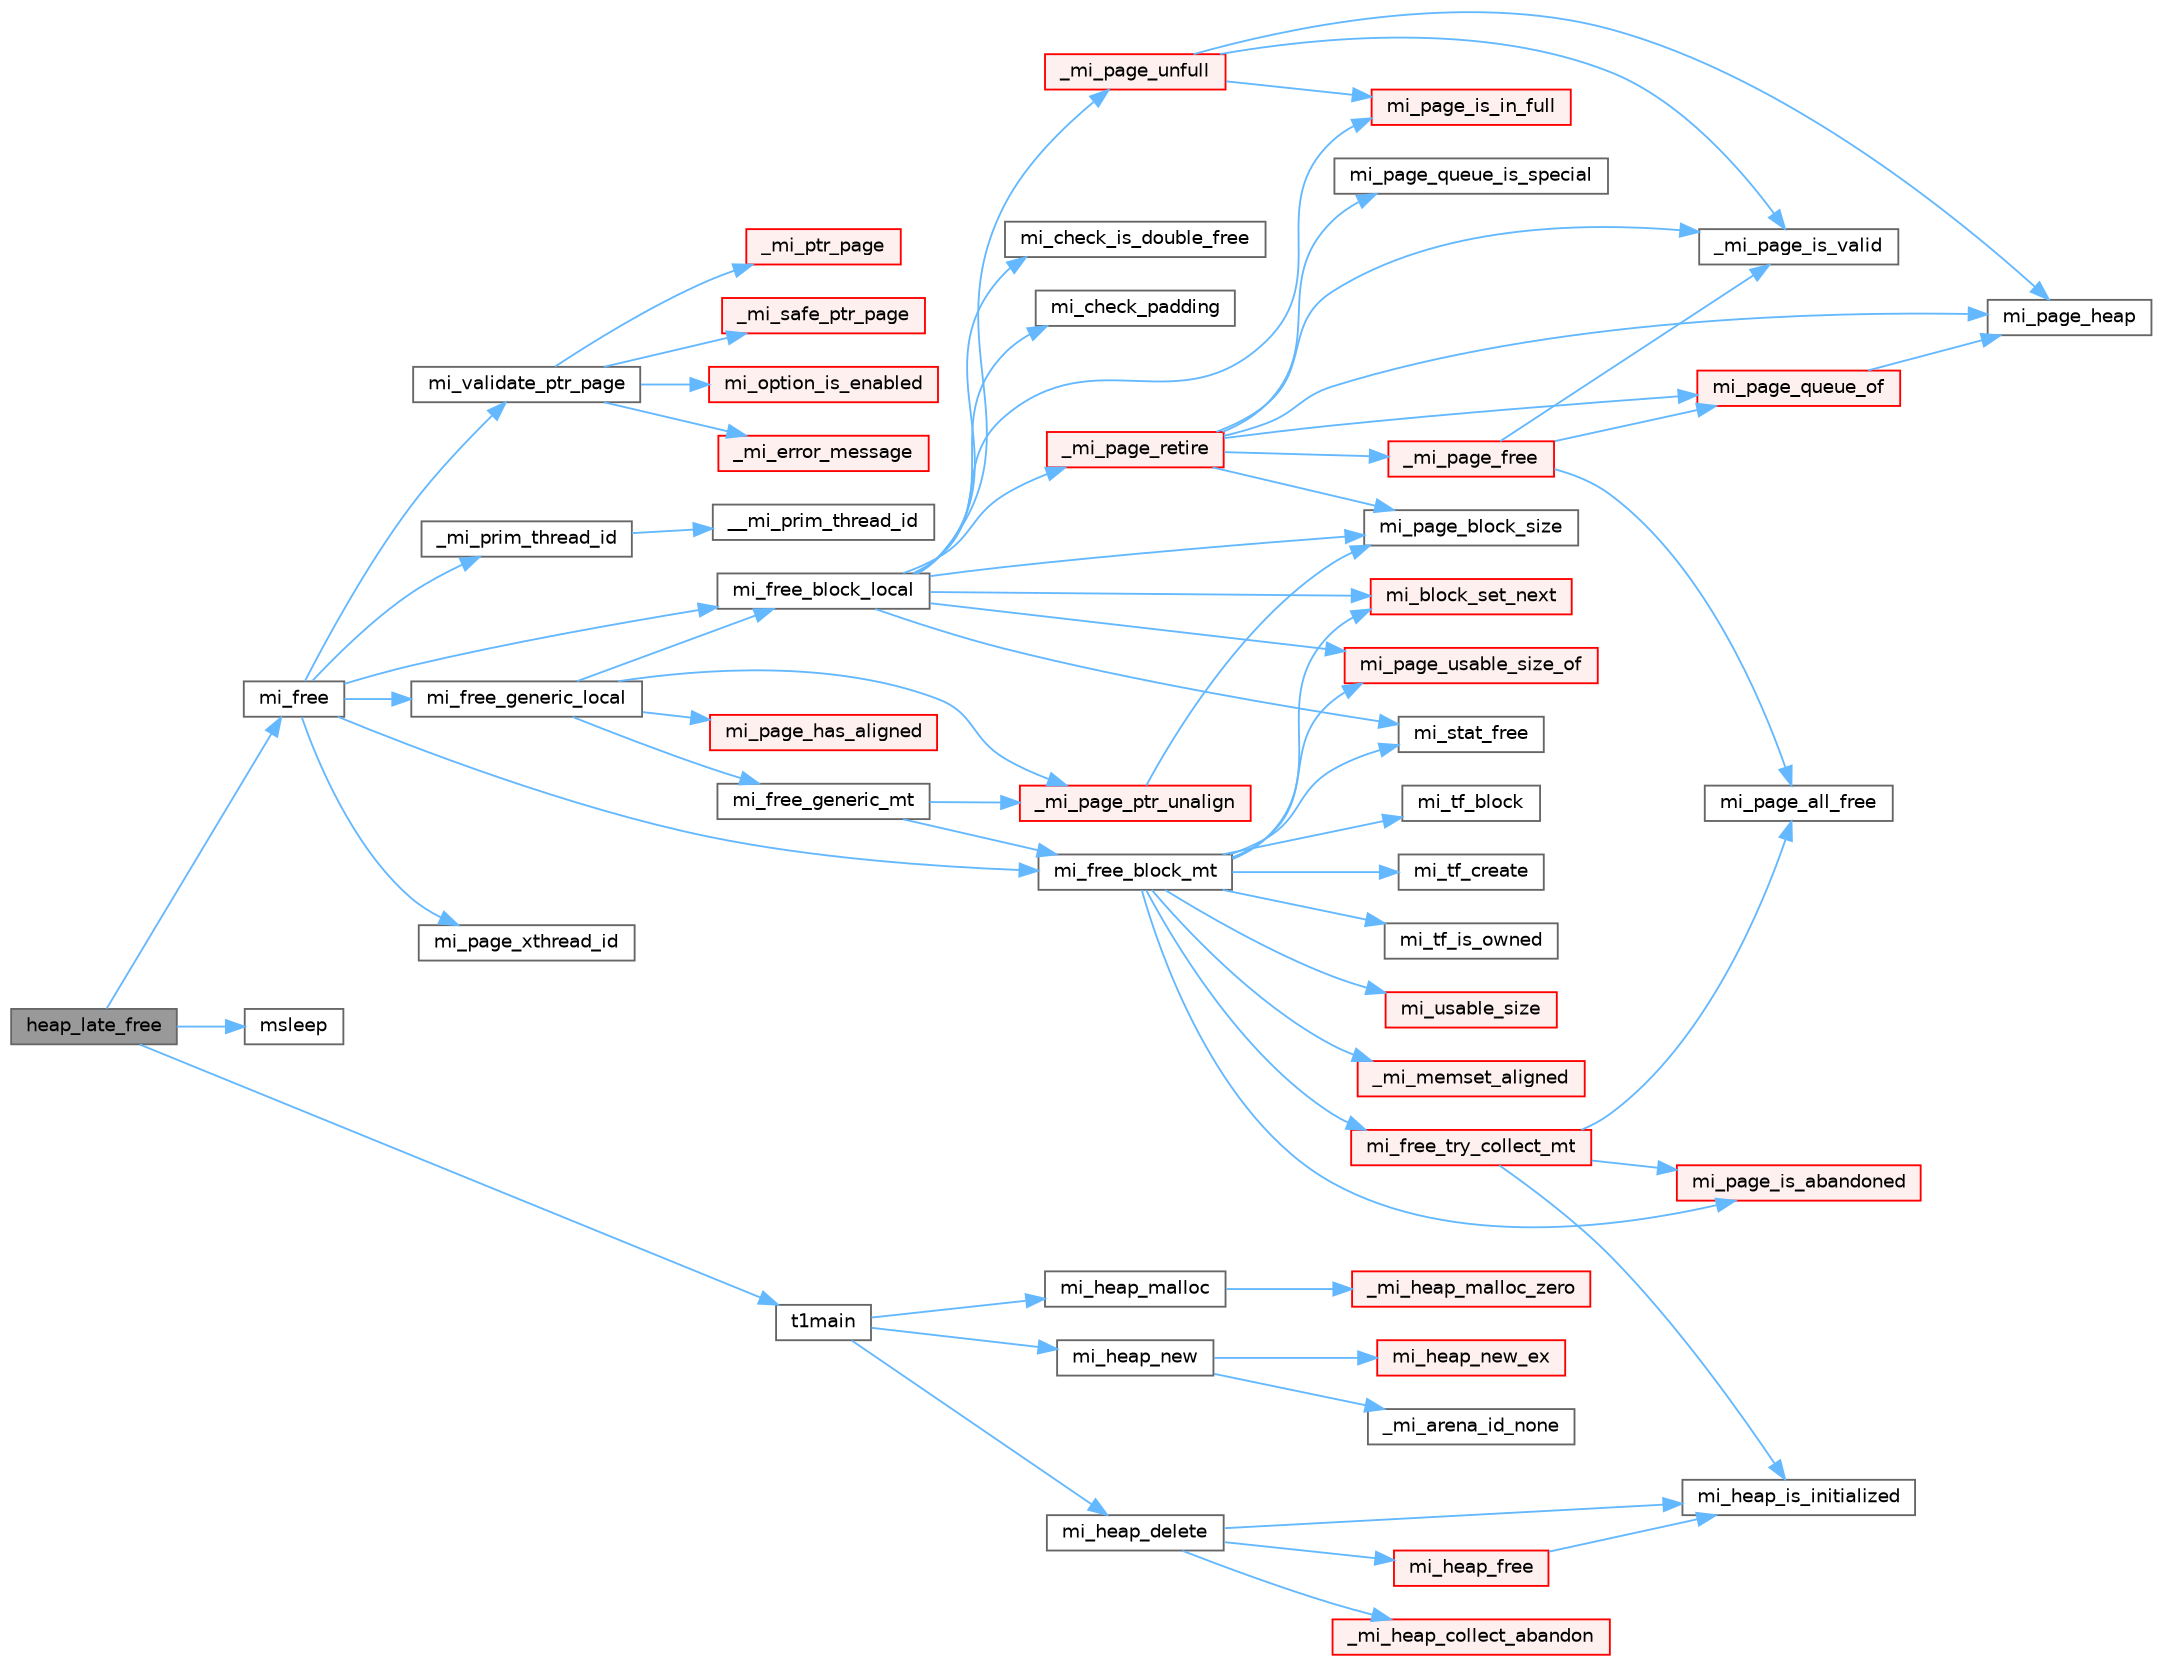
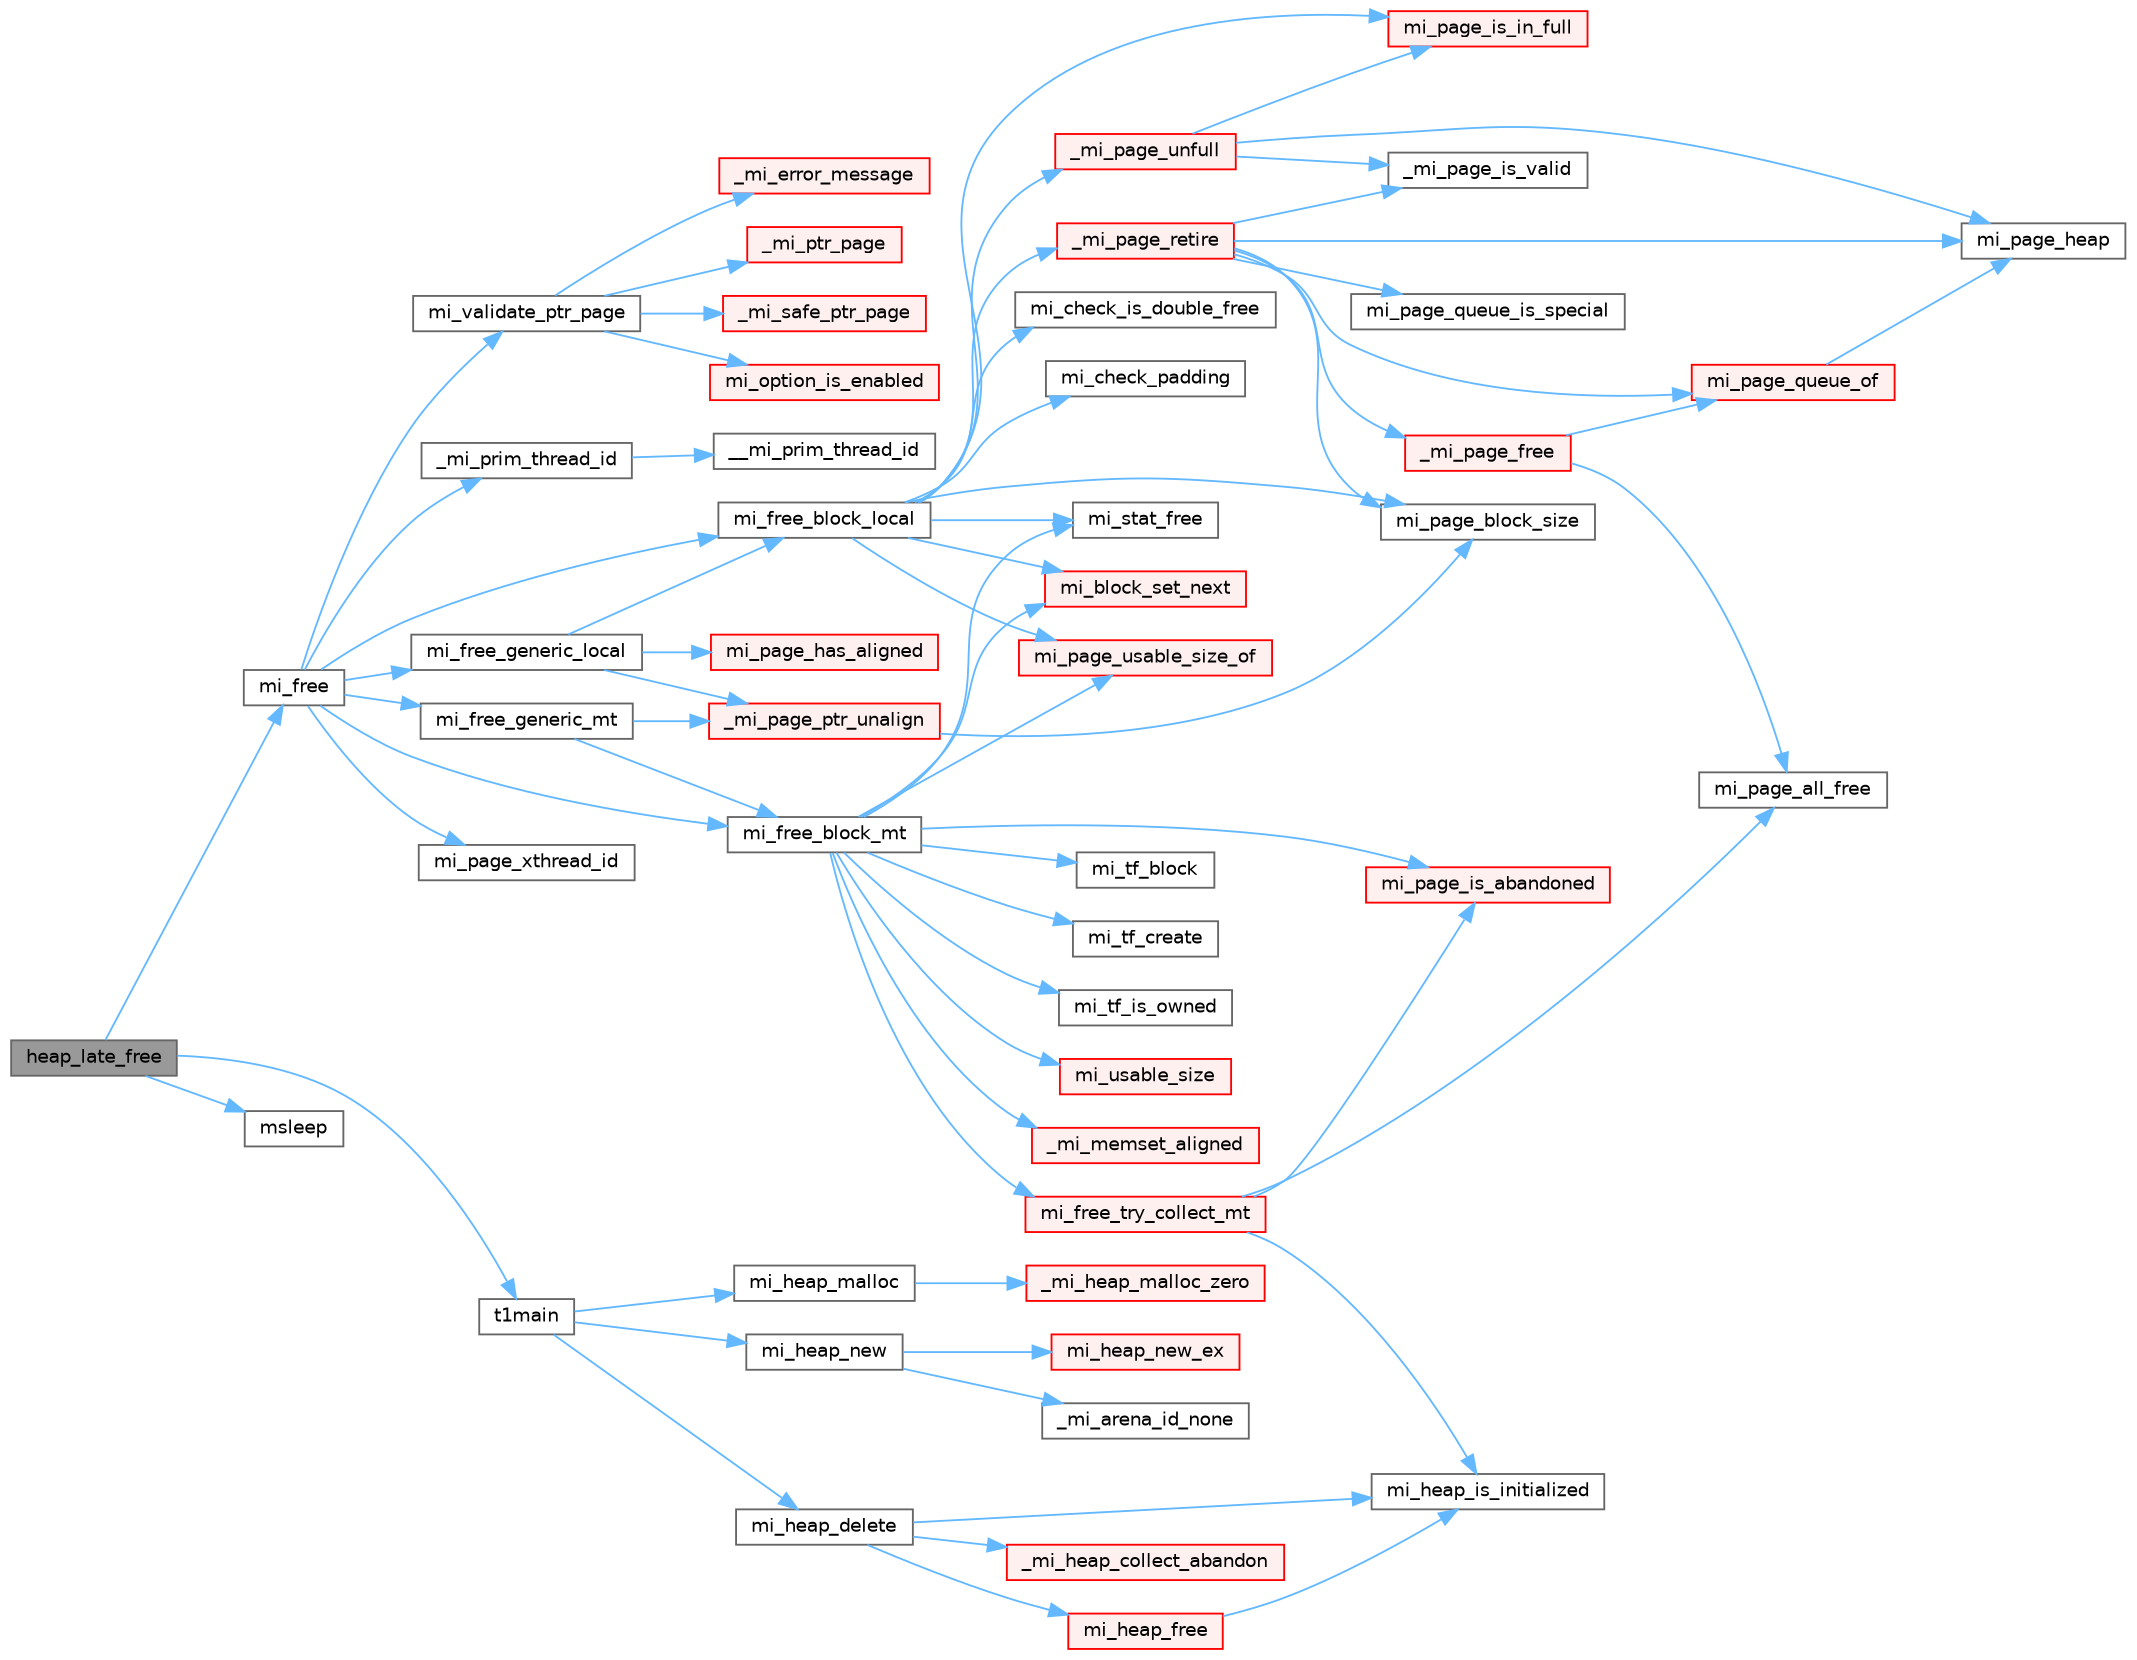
(1627, 358) -> none
(656, 749) -> (373, 699)
